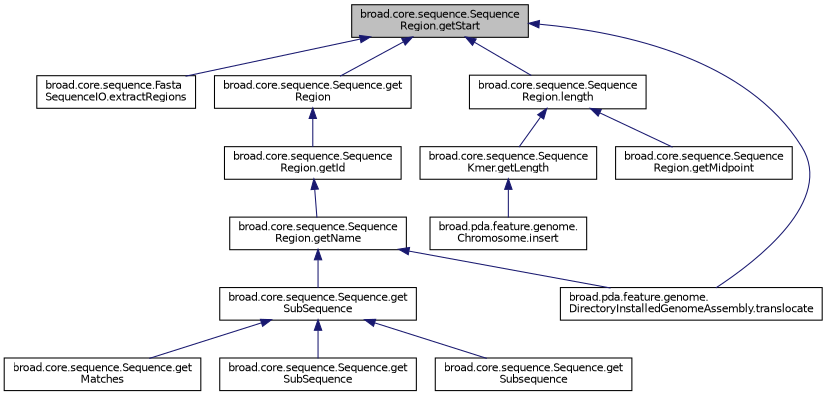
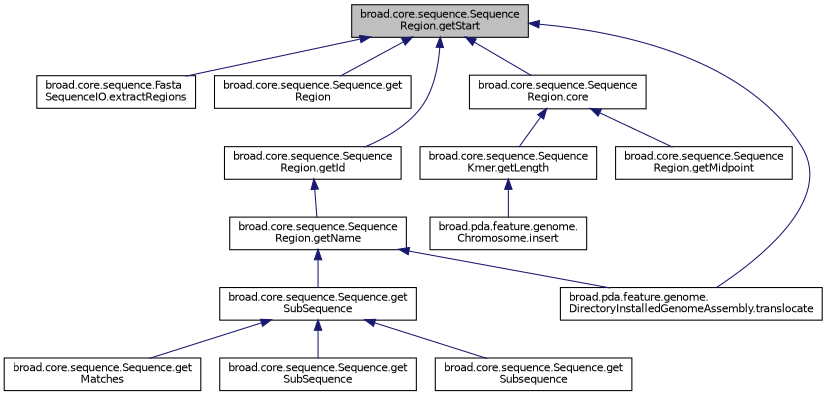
(558, 92) -> (558, 92)
(313, 133) -> (419, 110)
